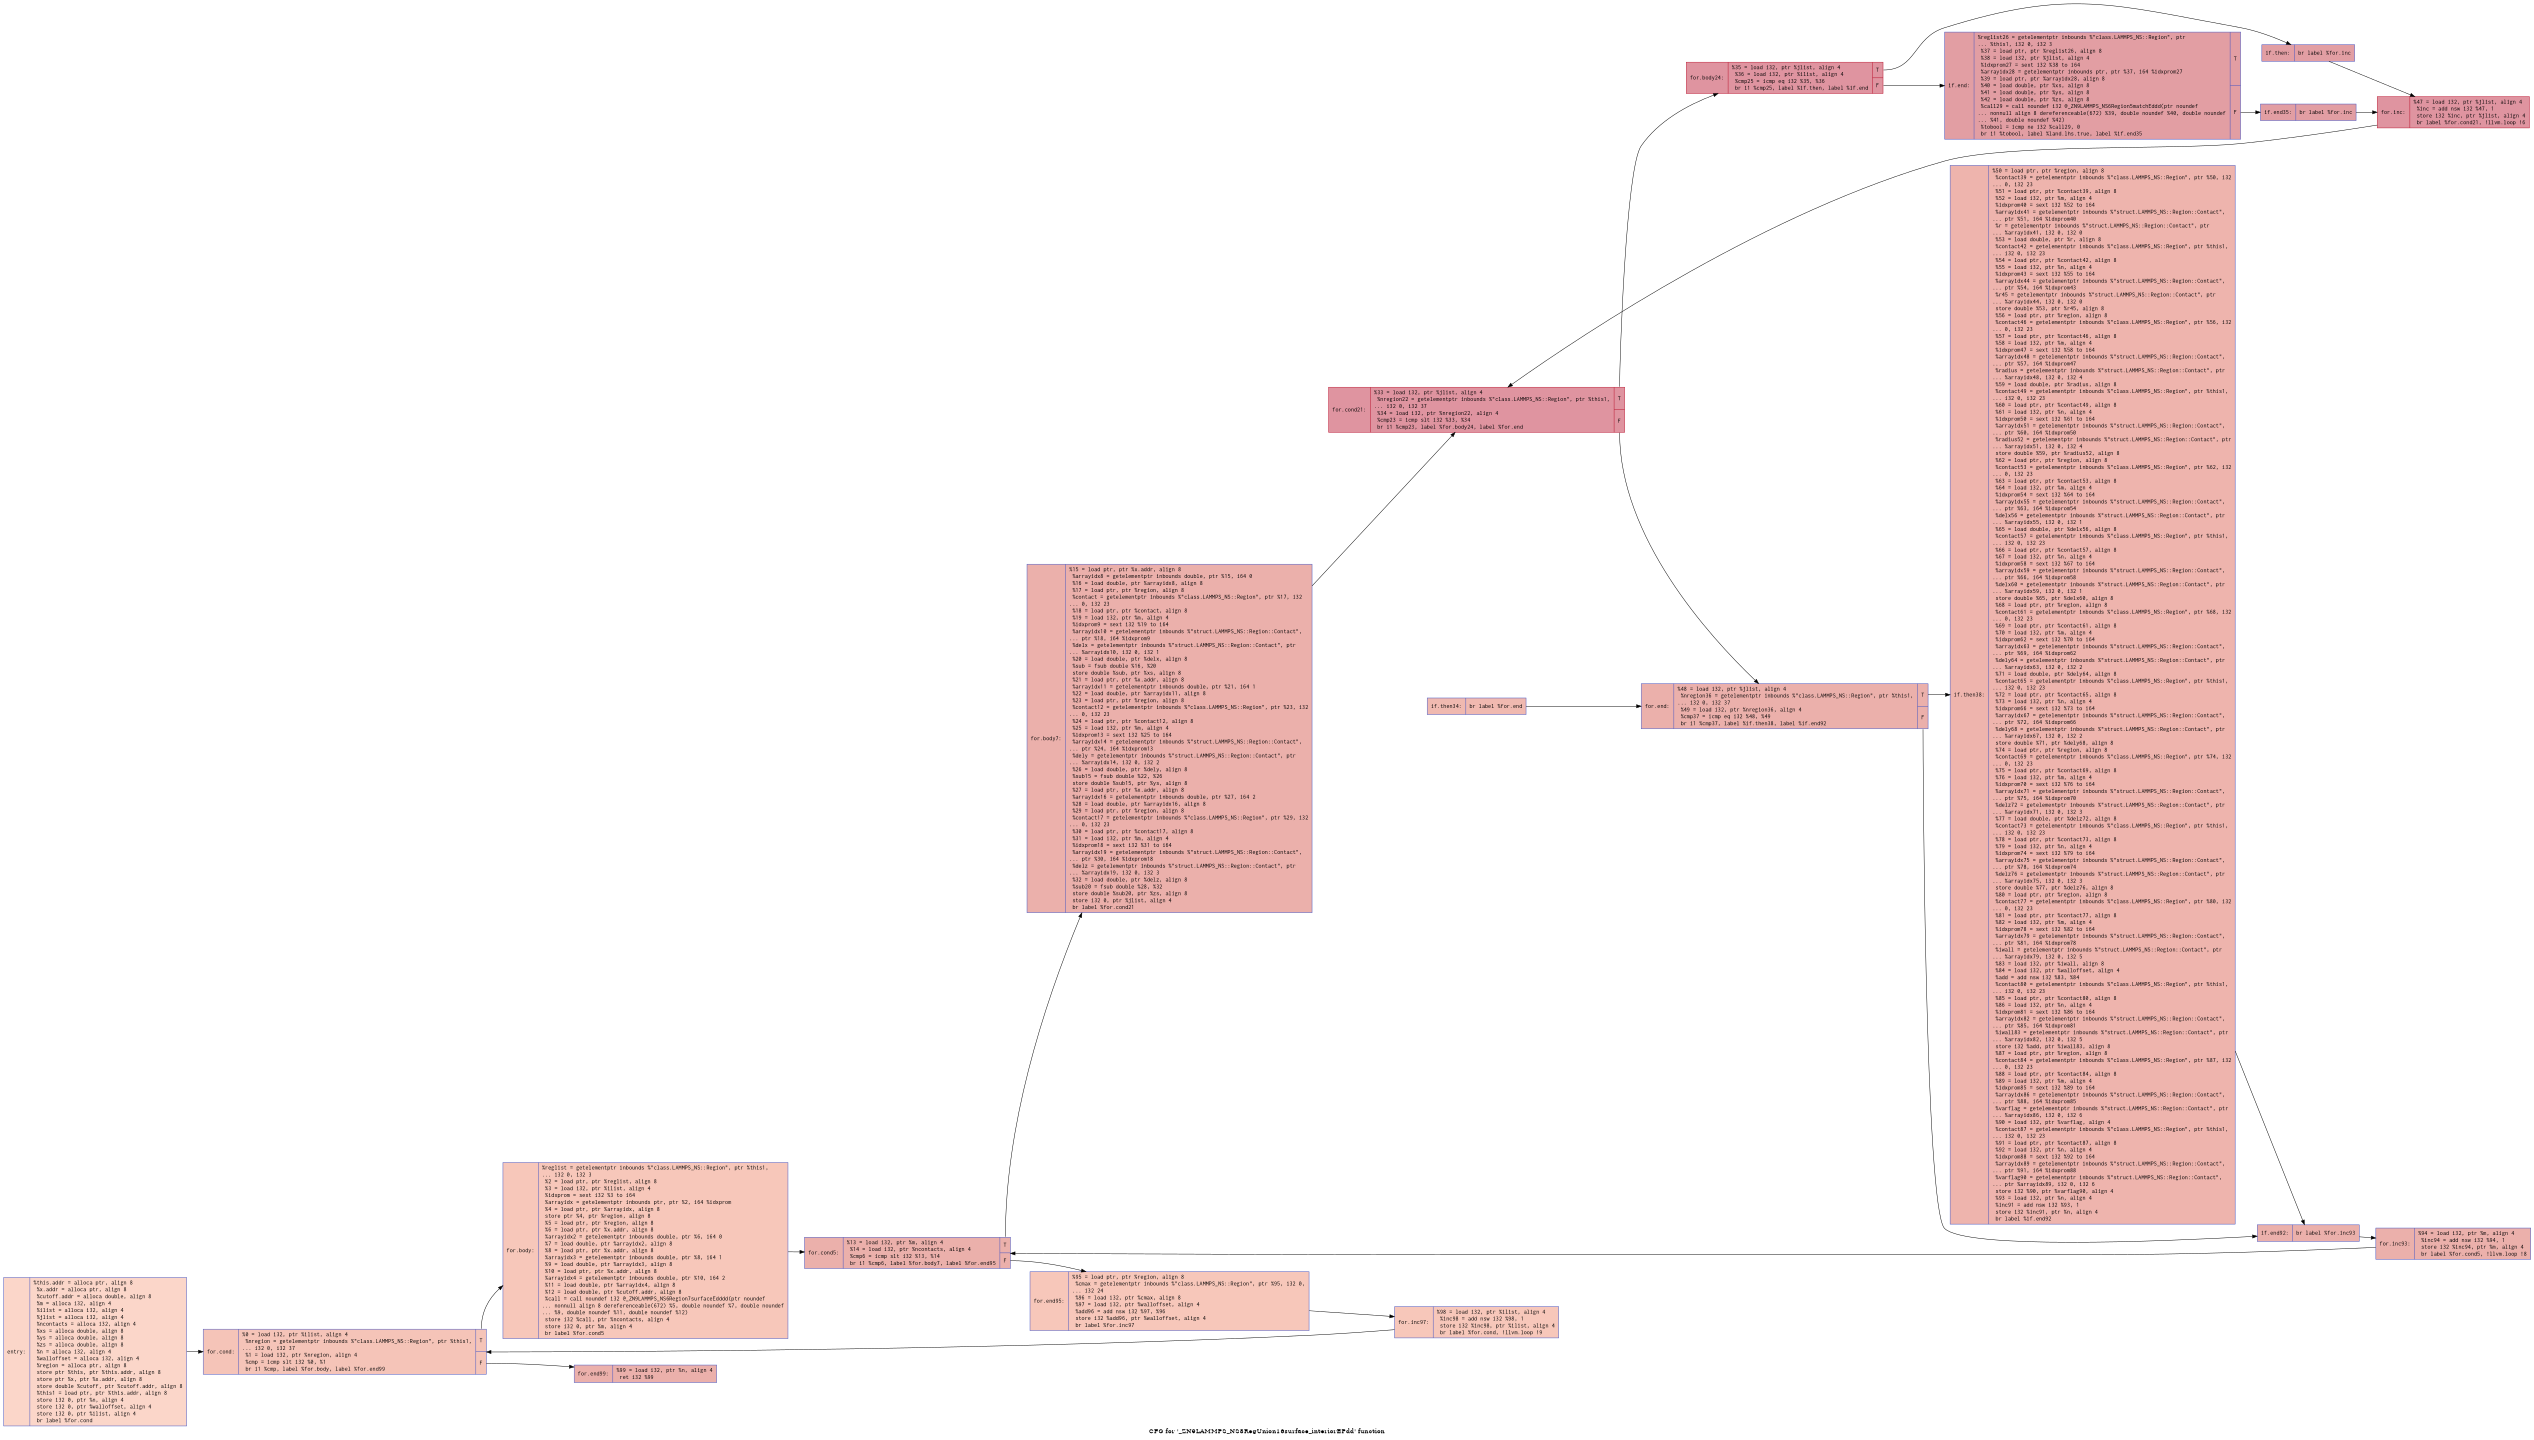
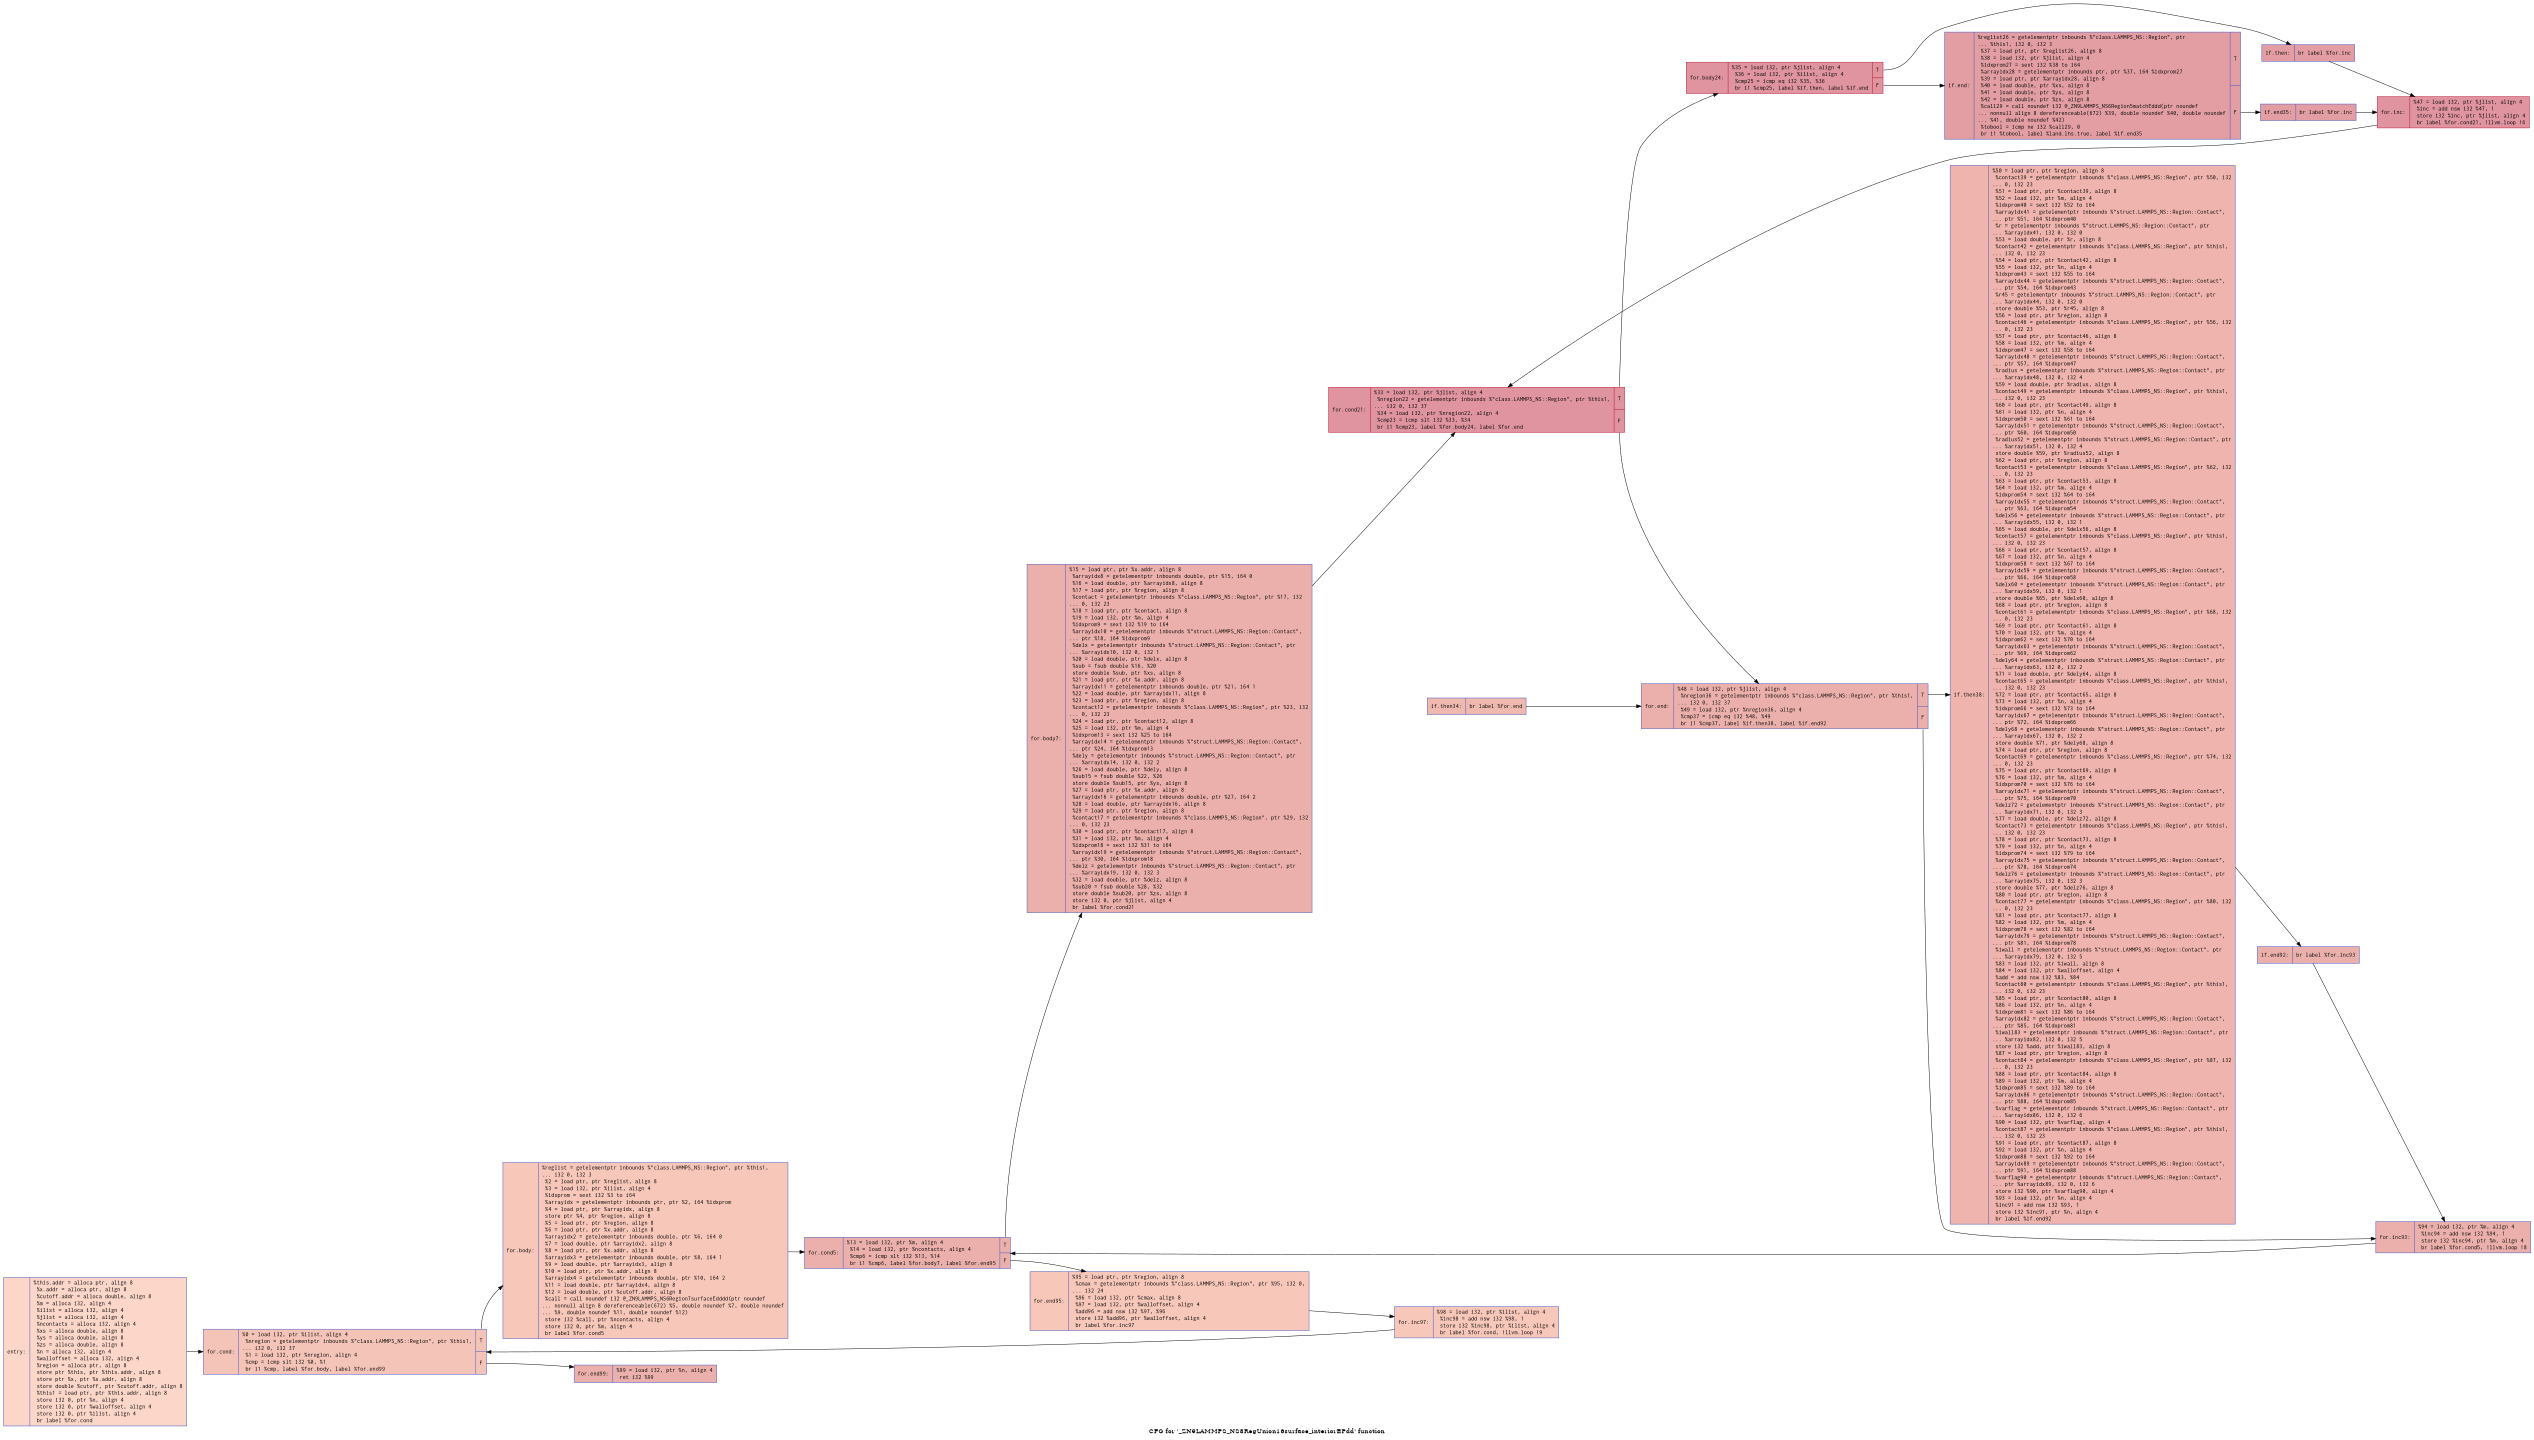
(1932, 1134) -> (1937, 1193)
